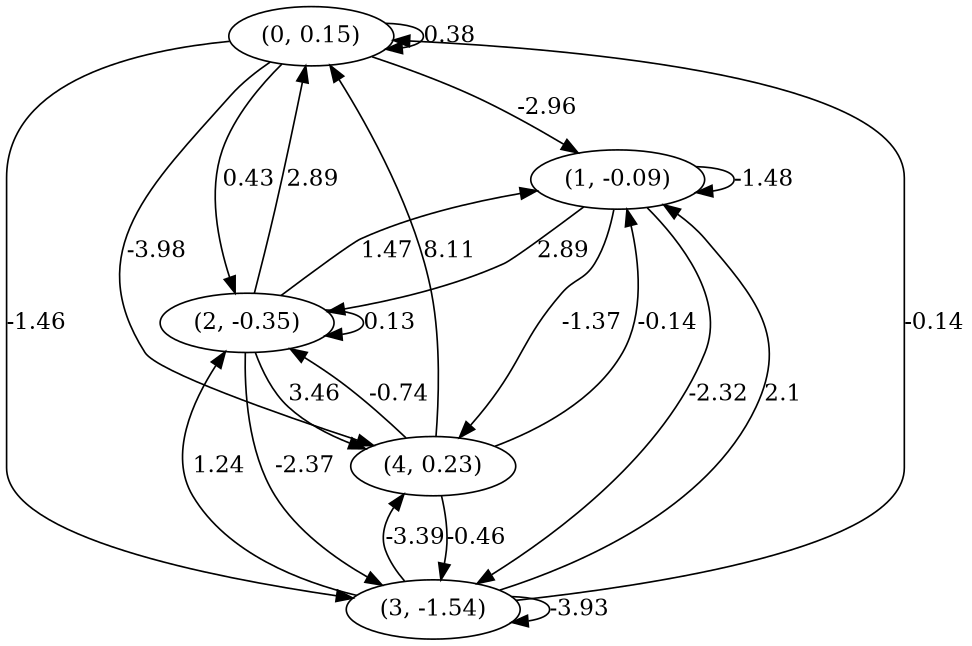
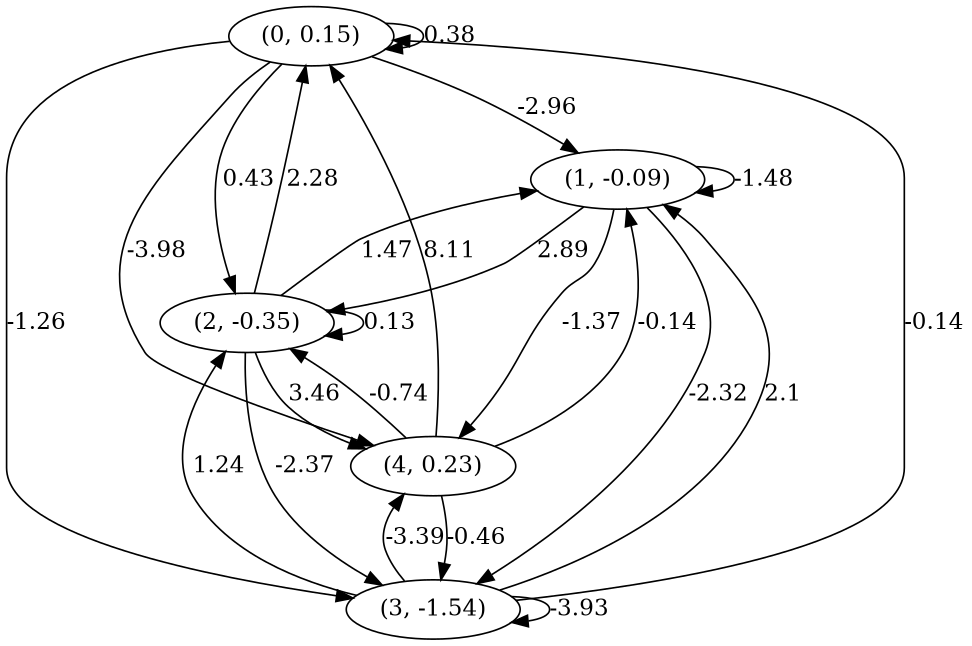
(313, 180) -> (313, 180)
(37, 323) -> (37, 323)
